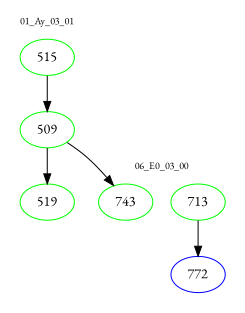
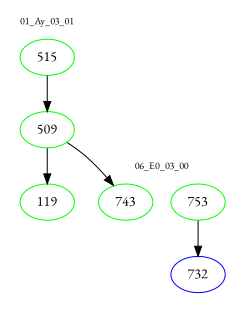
(47, 202) -> (47, 202)
(198, 202) -> (198, 202)
(198, 275) -> (198, 275)
